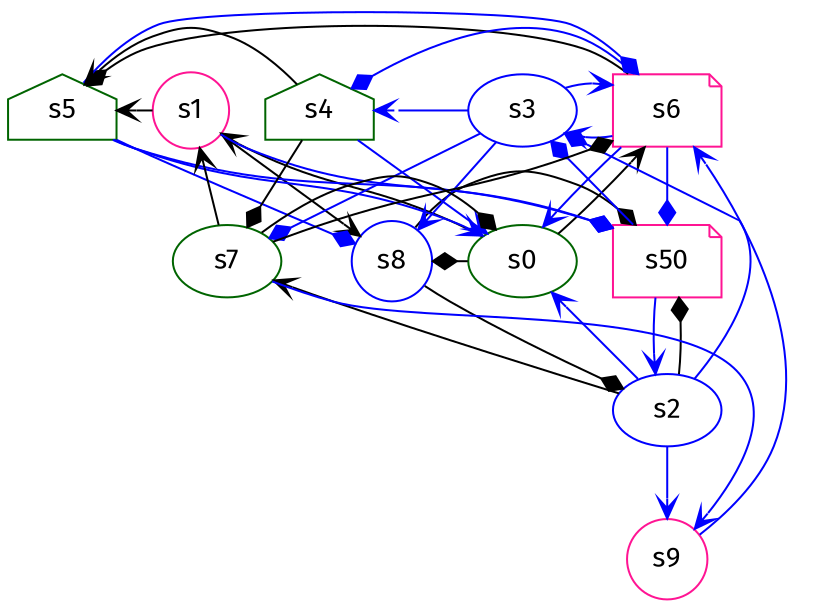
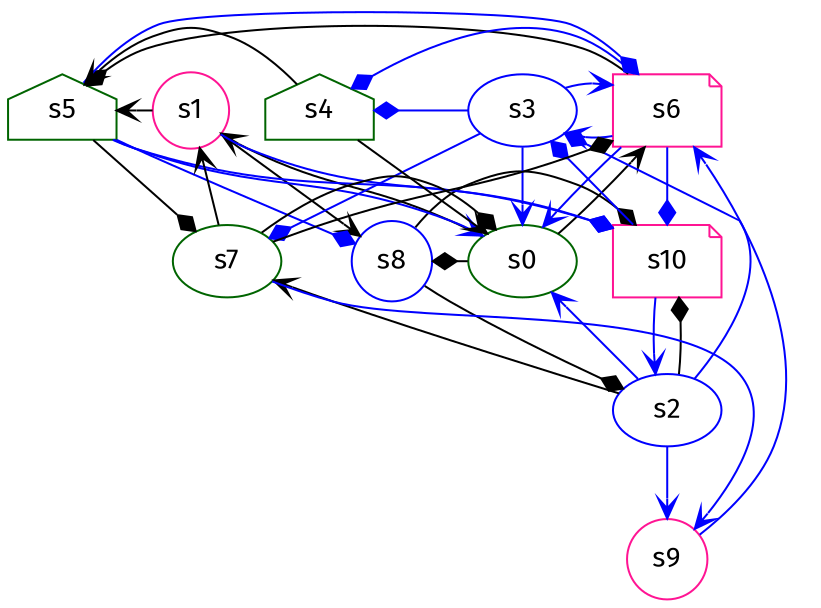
(433, 110) -> (433, 110)
(389, 163) -> (389, 163)
(472, 169) -> (523, 186)
(281, 173) -> (135, 177)
(667, 261) -> (667, 261)
